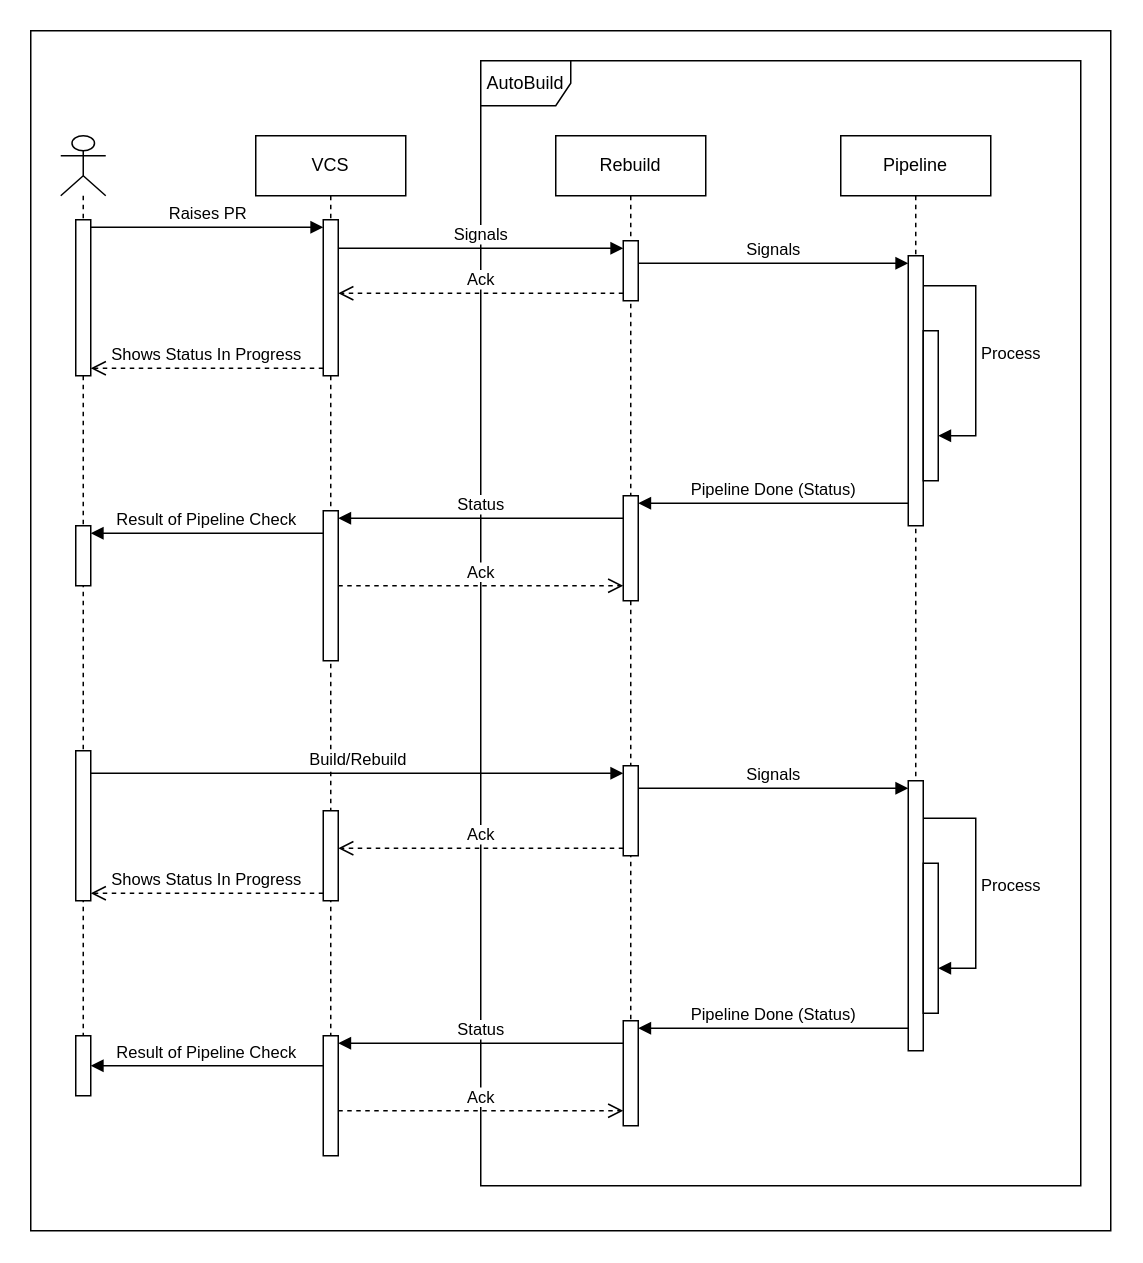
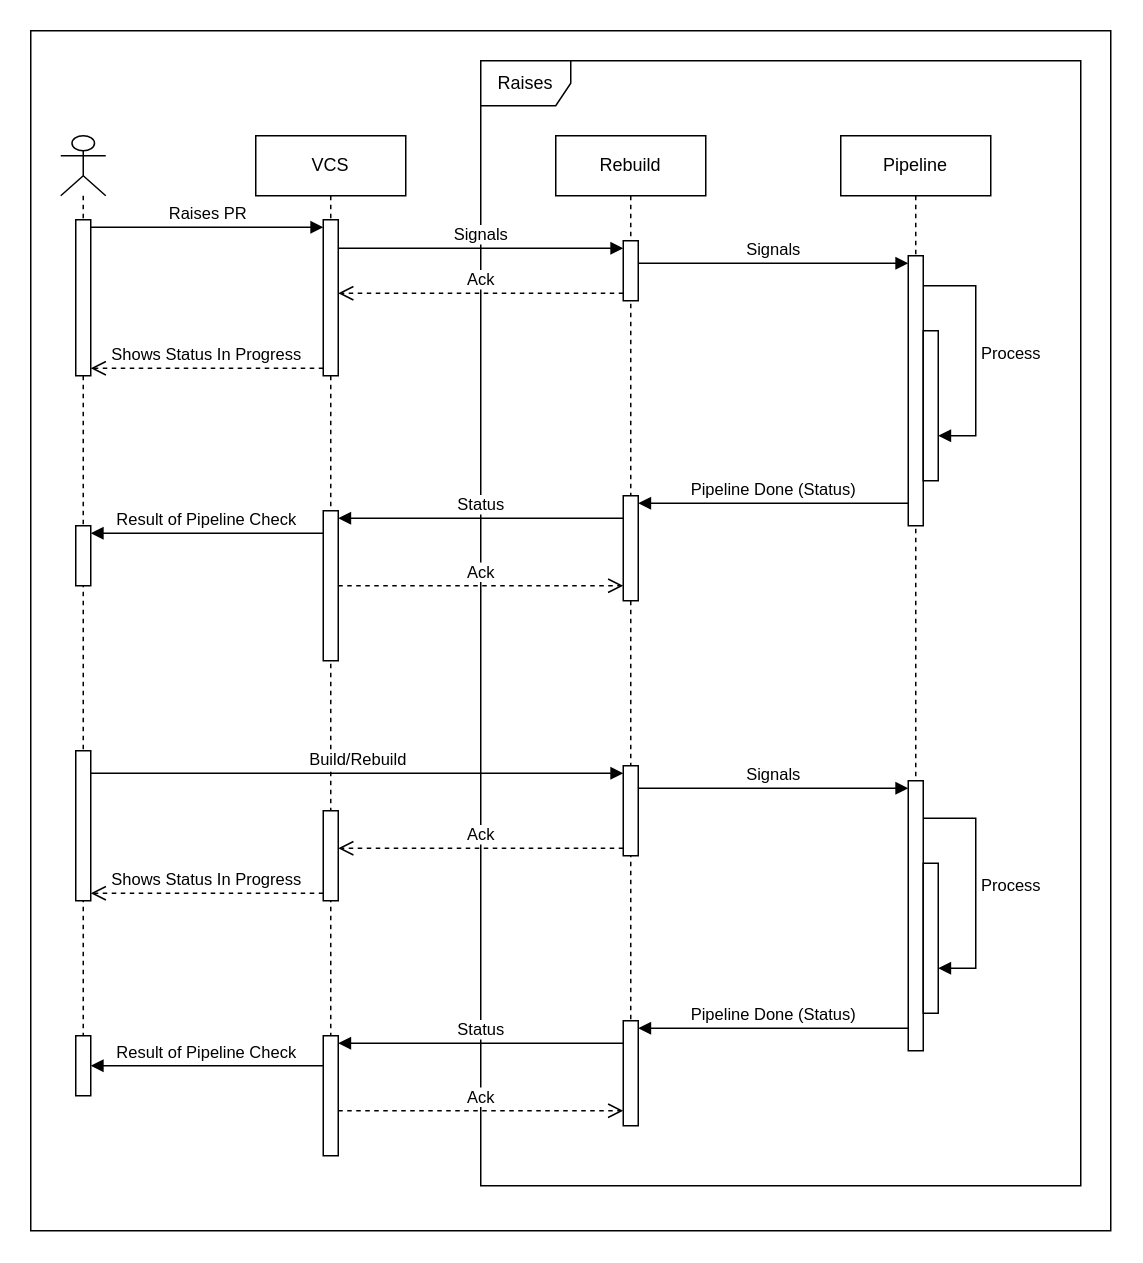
(526, 83) -> (526, 83)
